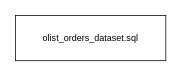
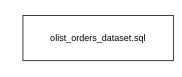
(90, 38) -> (98, 38)
